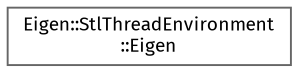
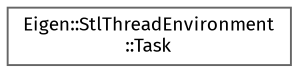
(149, 36) -> (149, 36)
